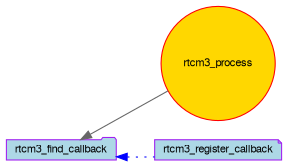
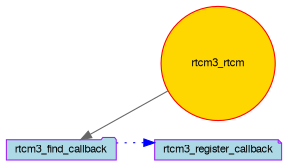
(218, 63) -> (218, 63)
(141, 157) -> (130, 143)
